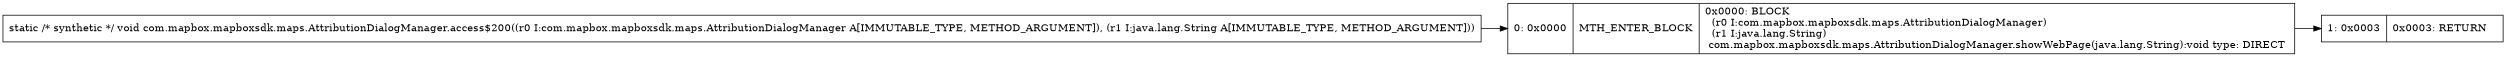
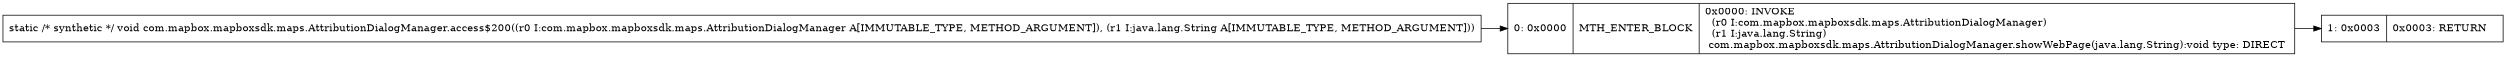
(1751, 11) -> (1754, 11)
